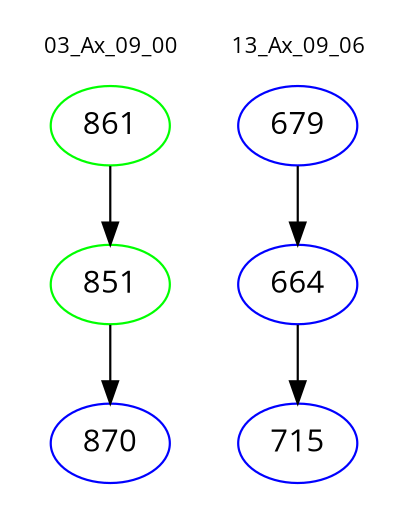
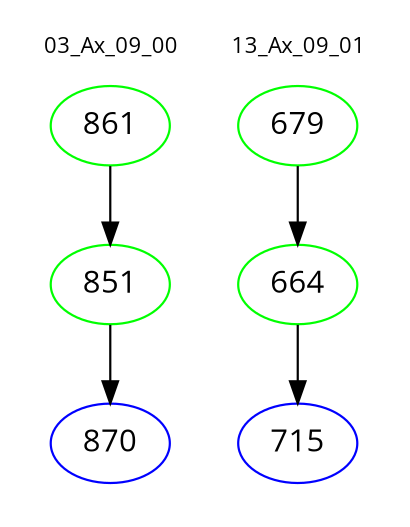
(299, 47) -> (299, 47)
(298, 126) -> (298, 126)
(298, 285) -> (298, 285)
